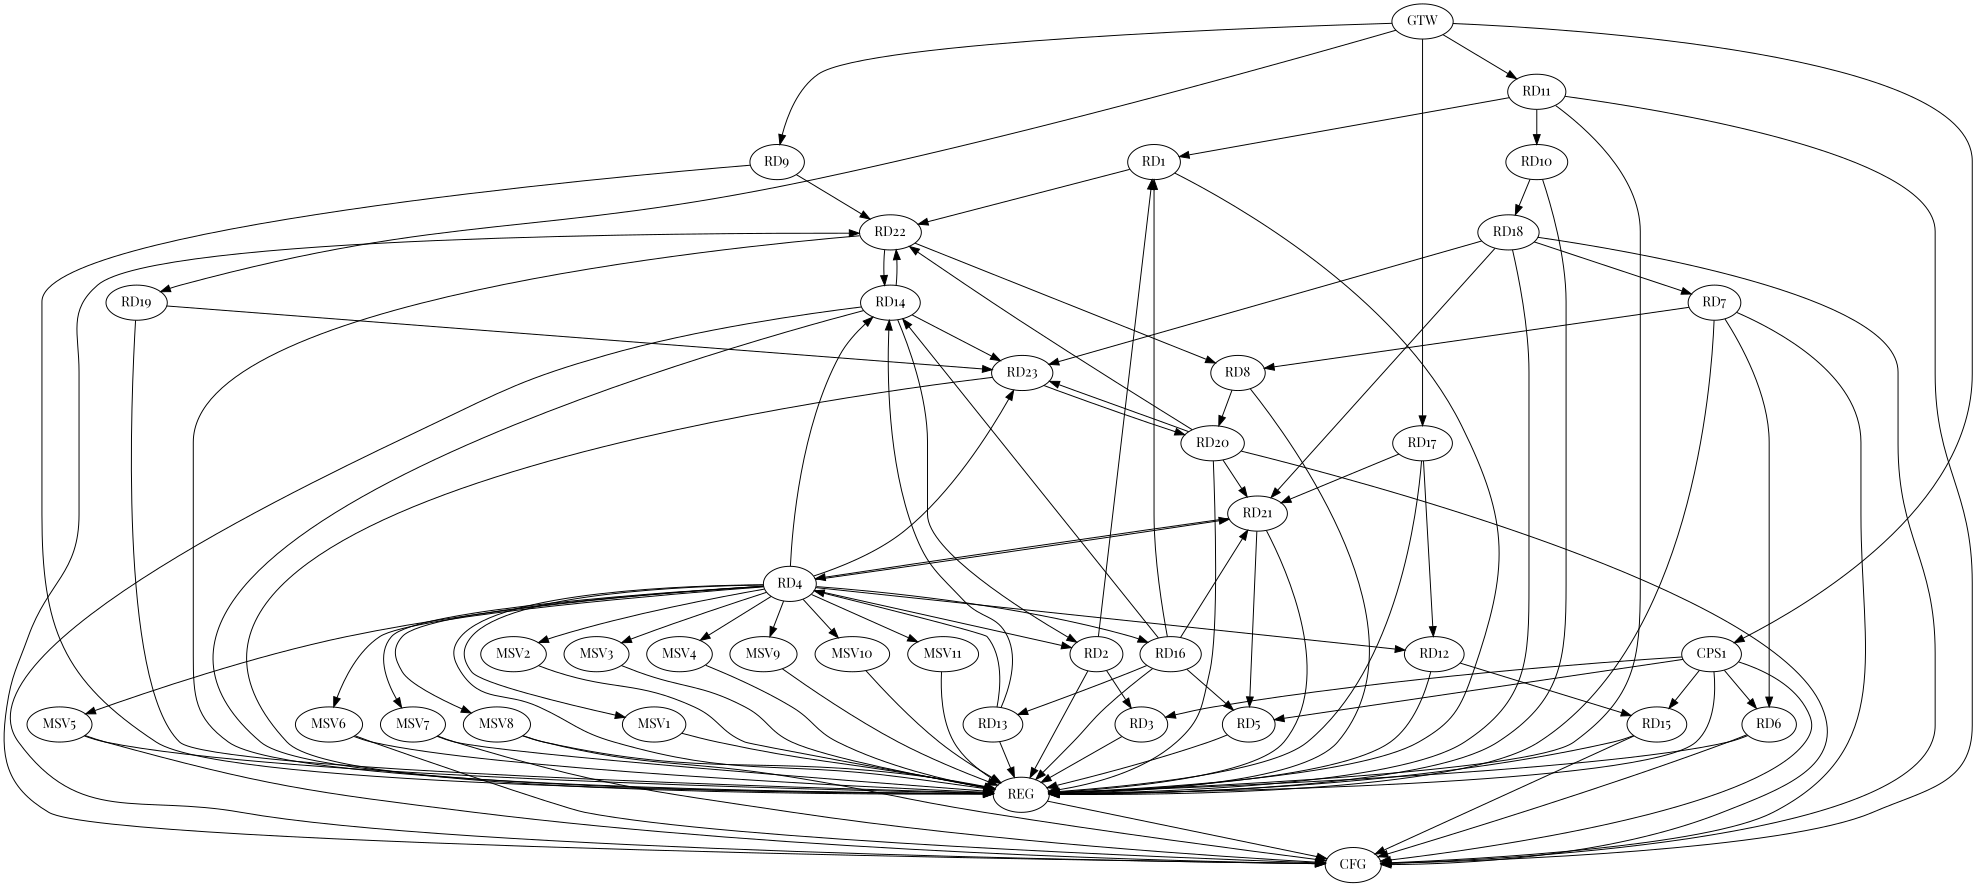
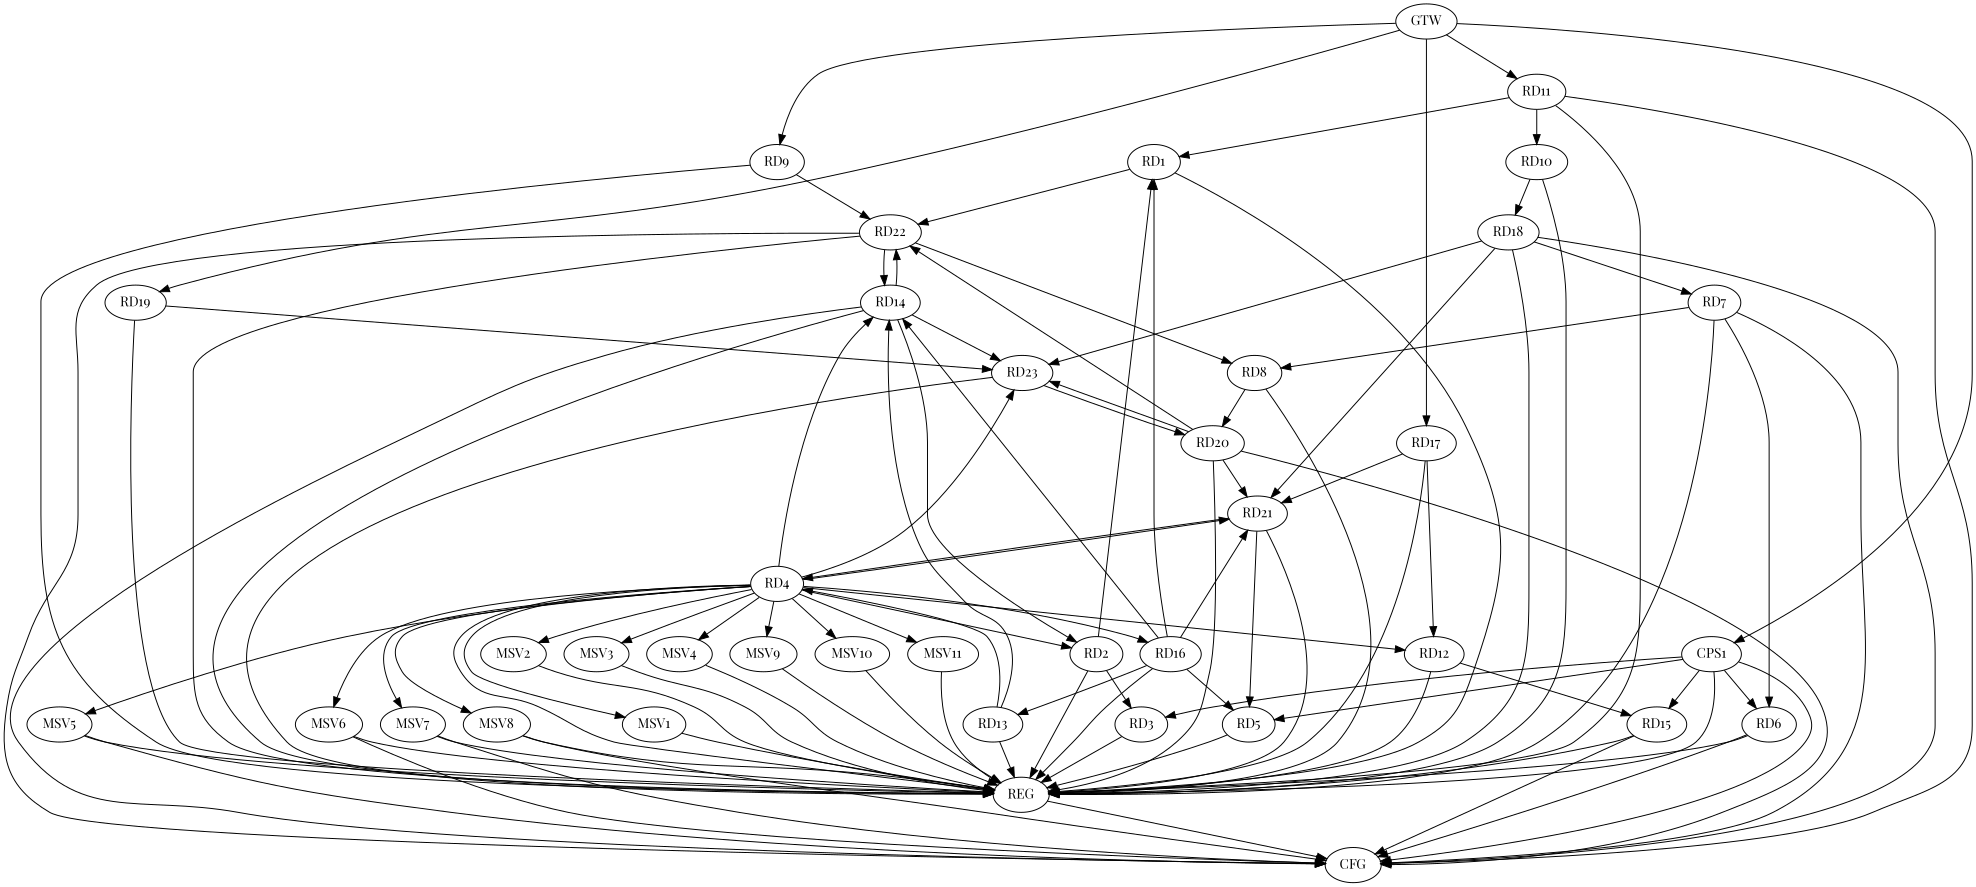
(31, 799) -> (24, 792)
